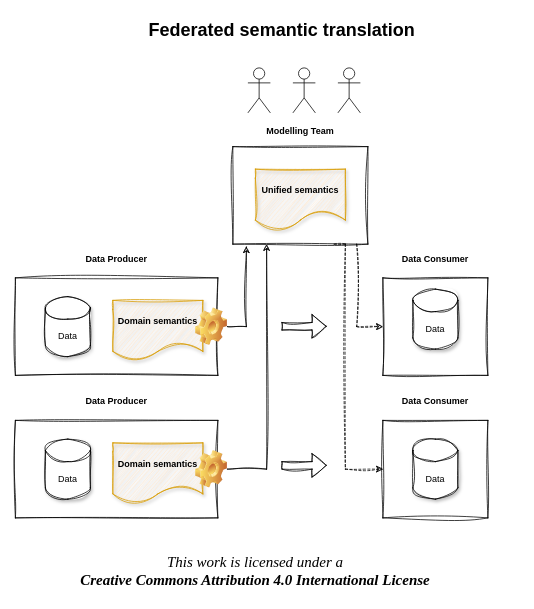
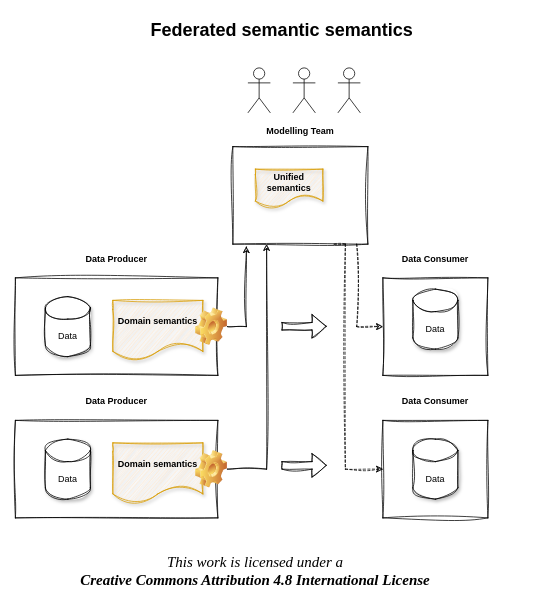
(282, 30) -> (282, 30)
(300, 199) -> (289, 188)
(255, 570) -> (255, 570)
